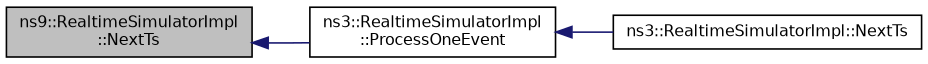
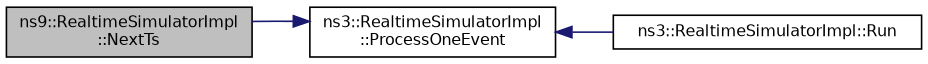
(767, 32) -> (767, 32)
(289, 43) -> (273, 21)
